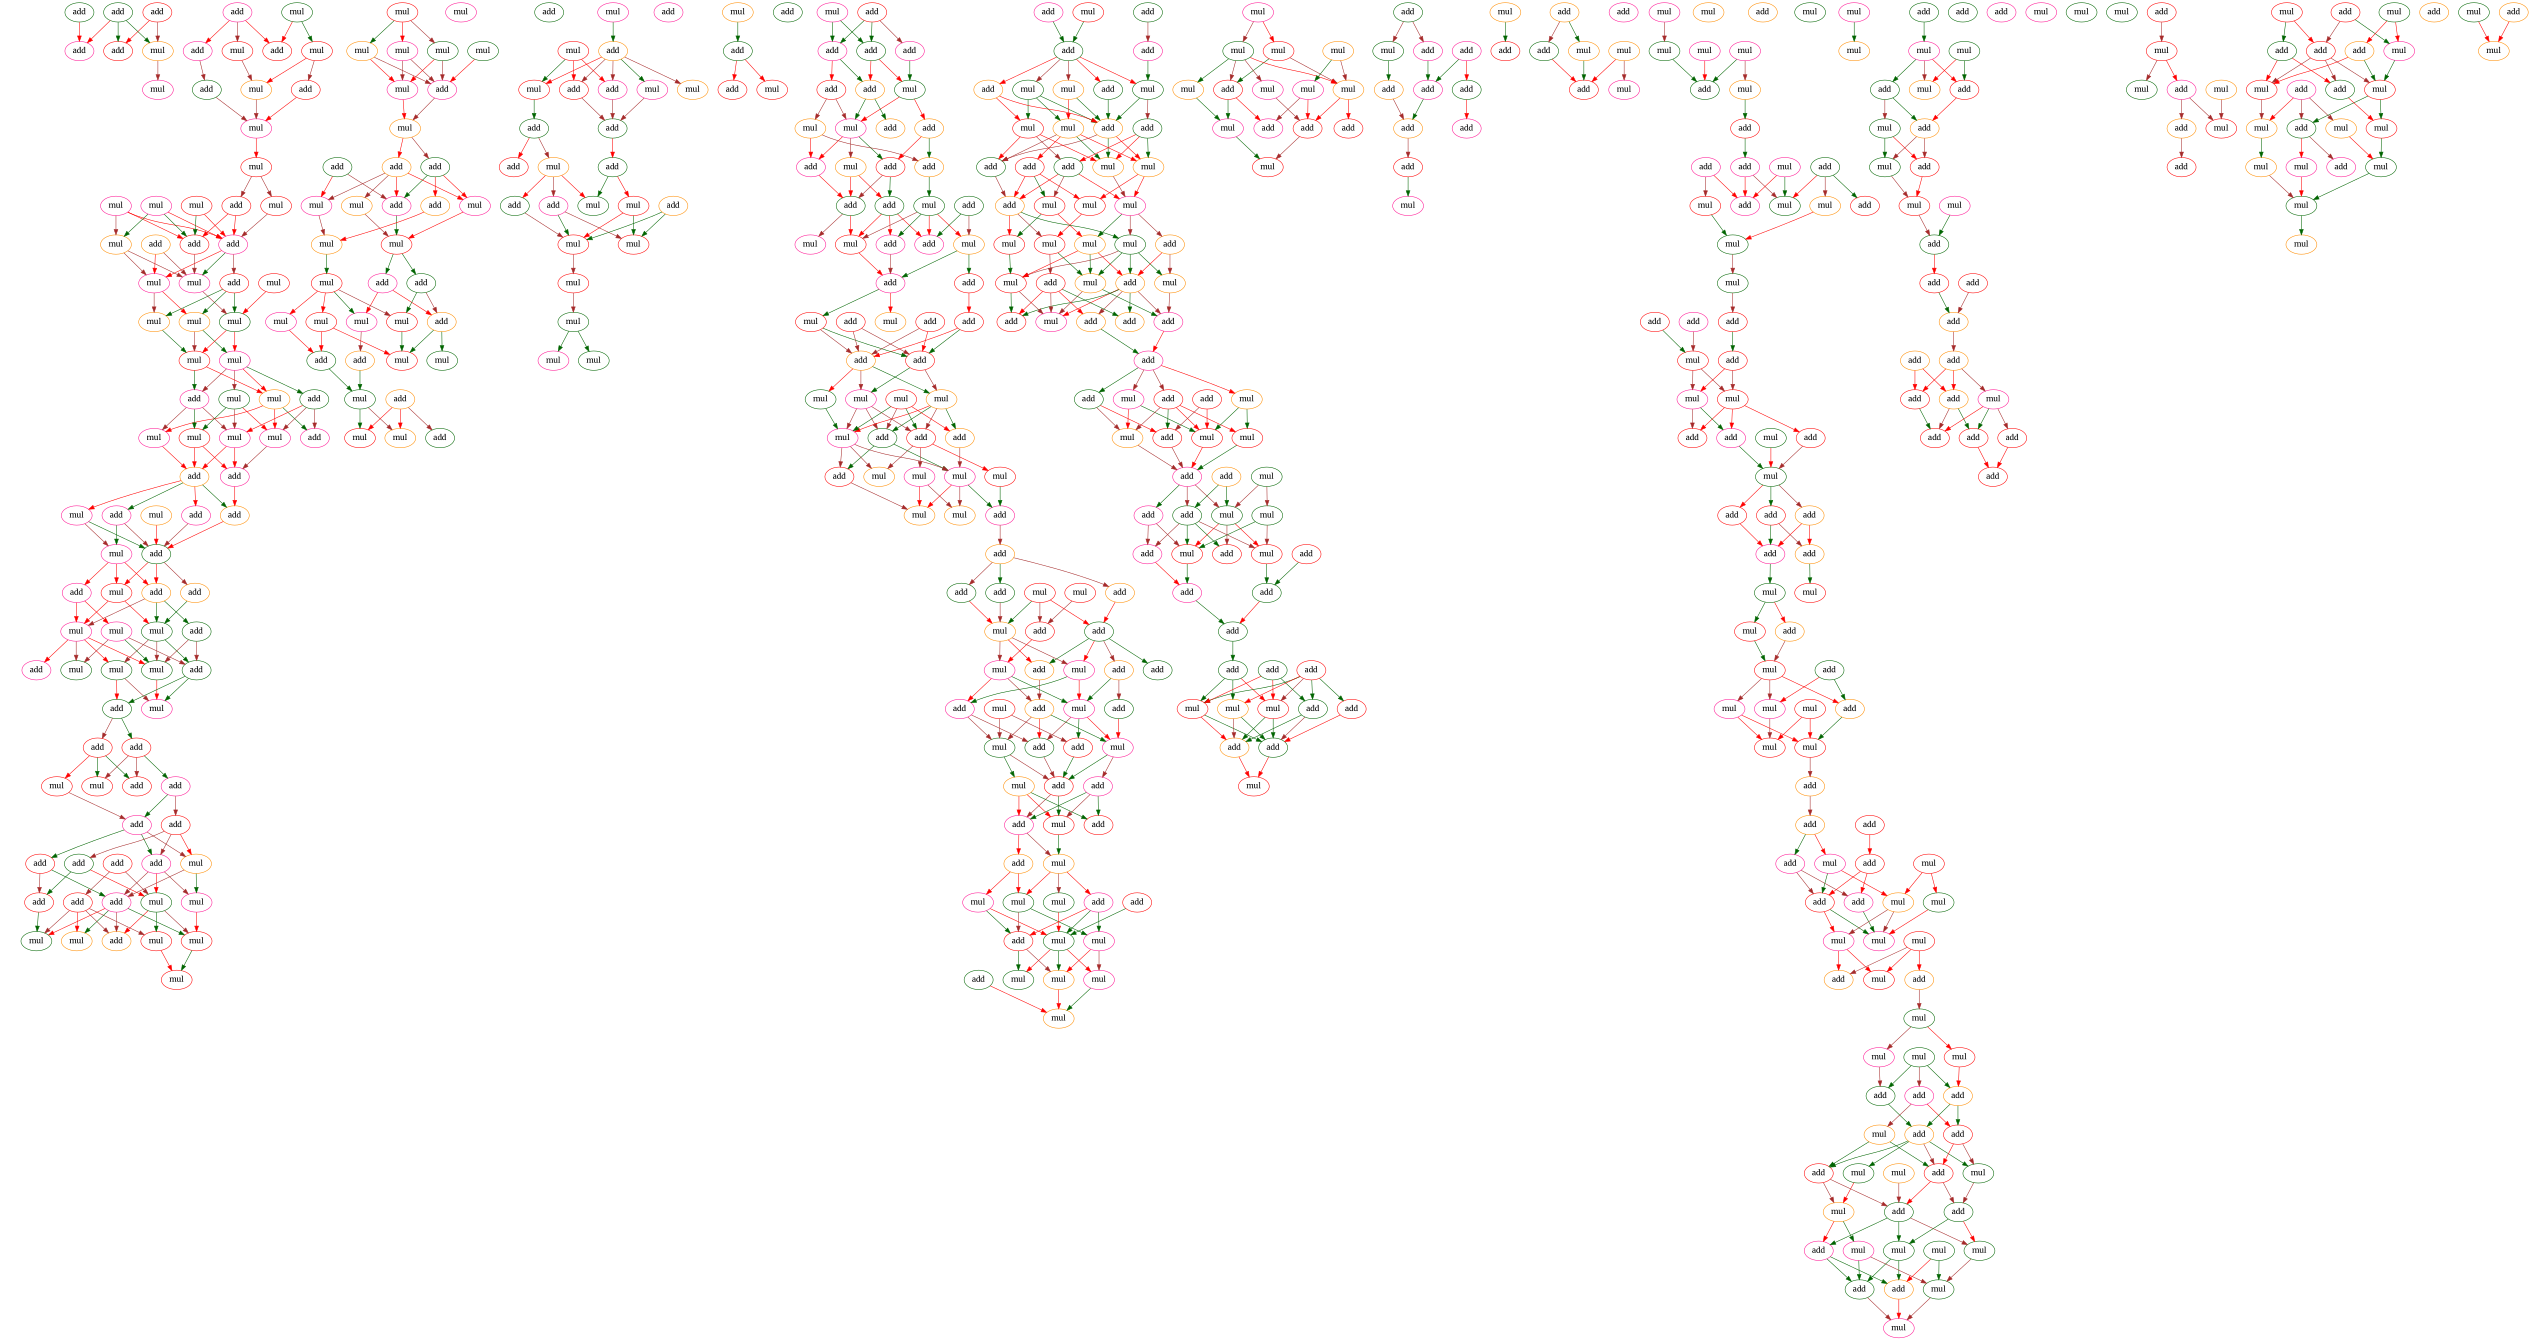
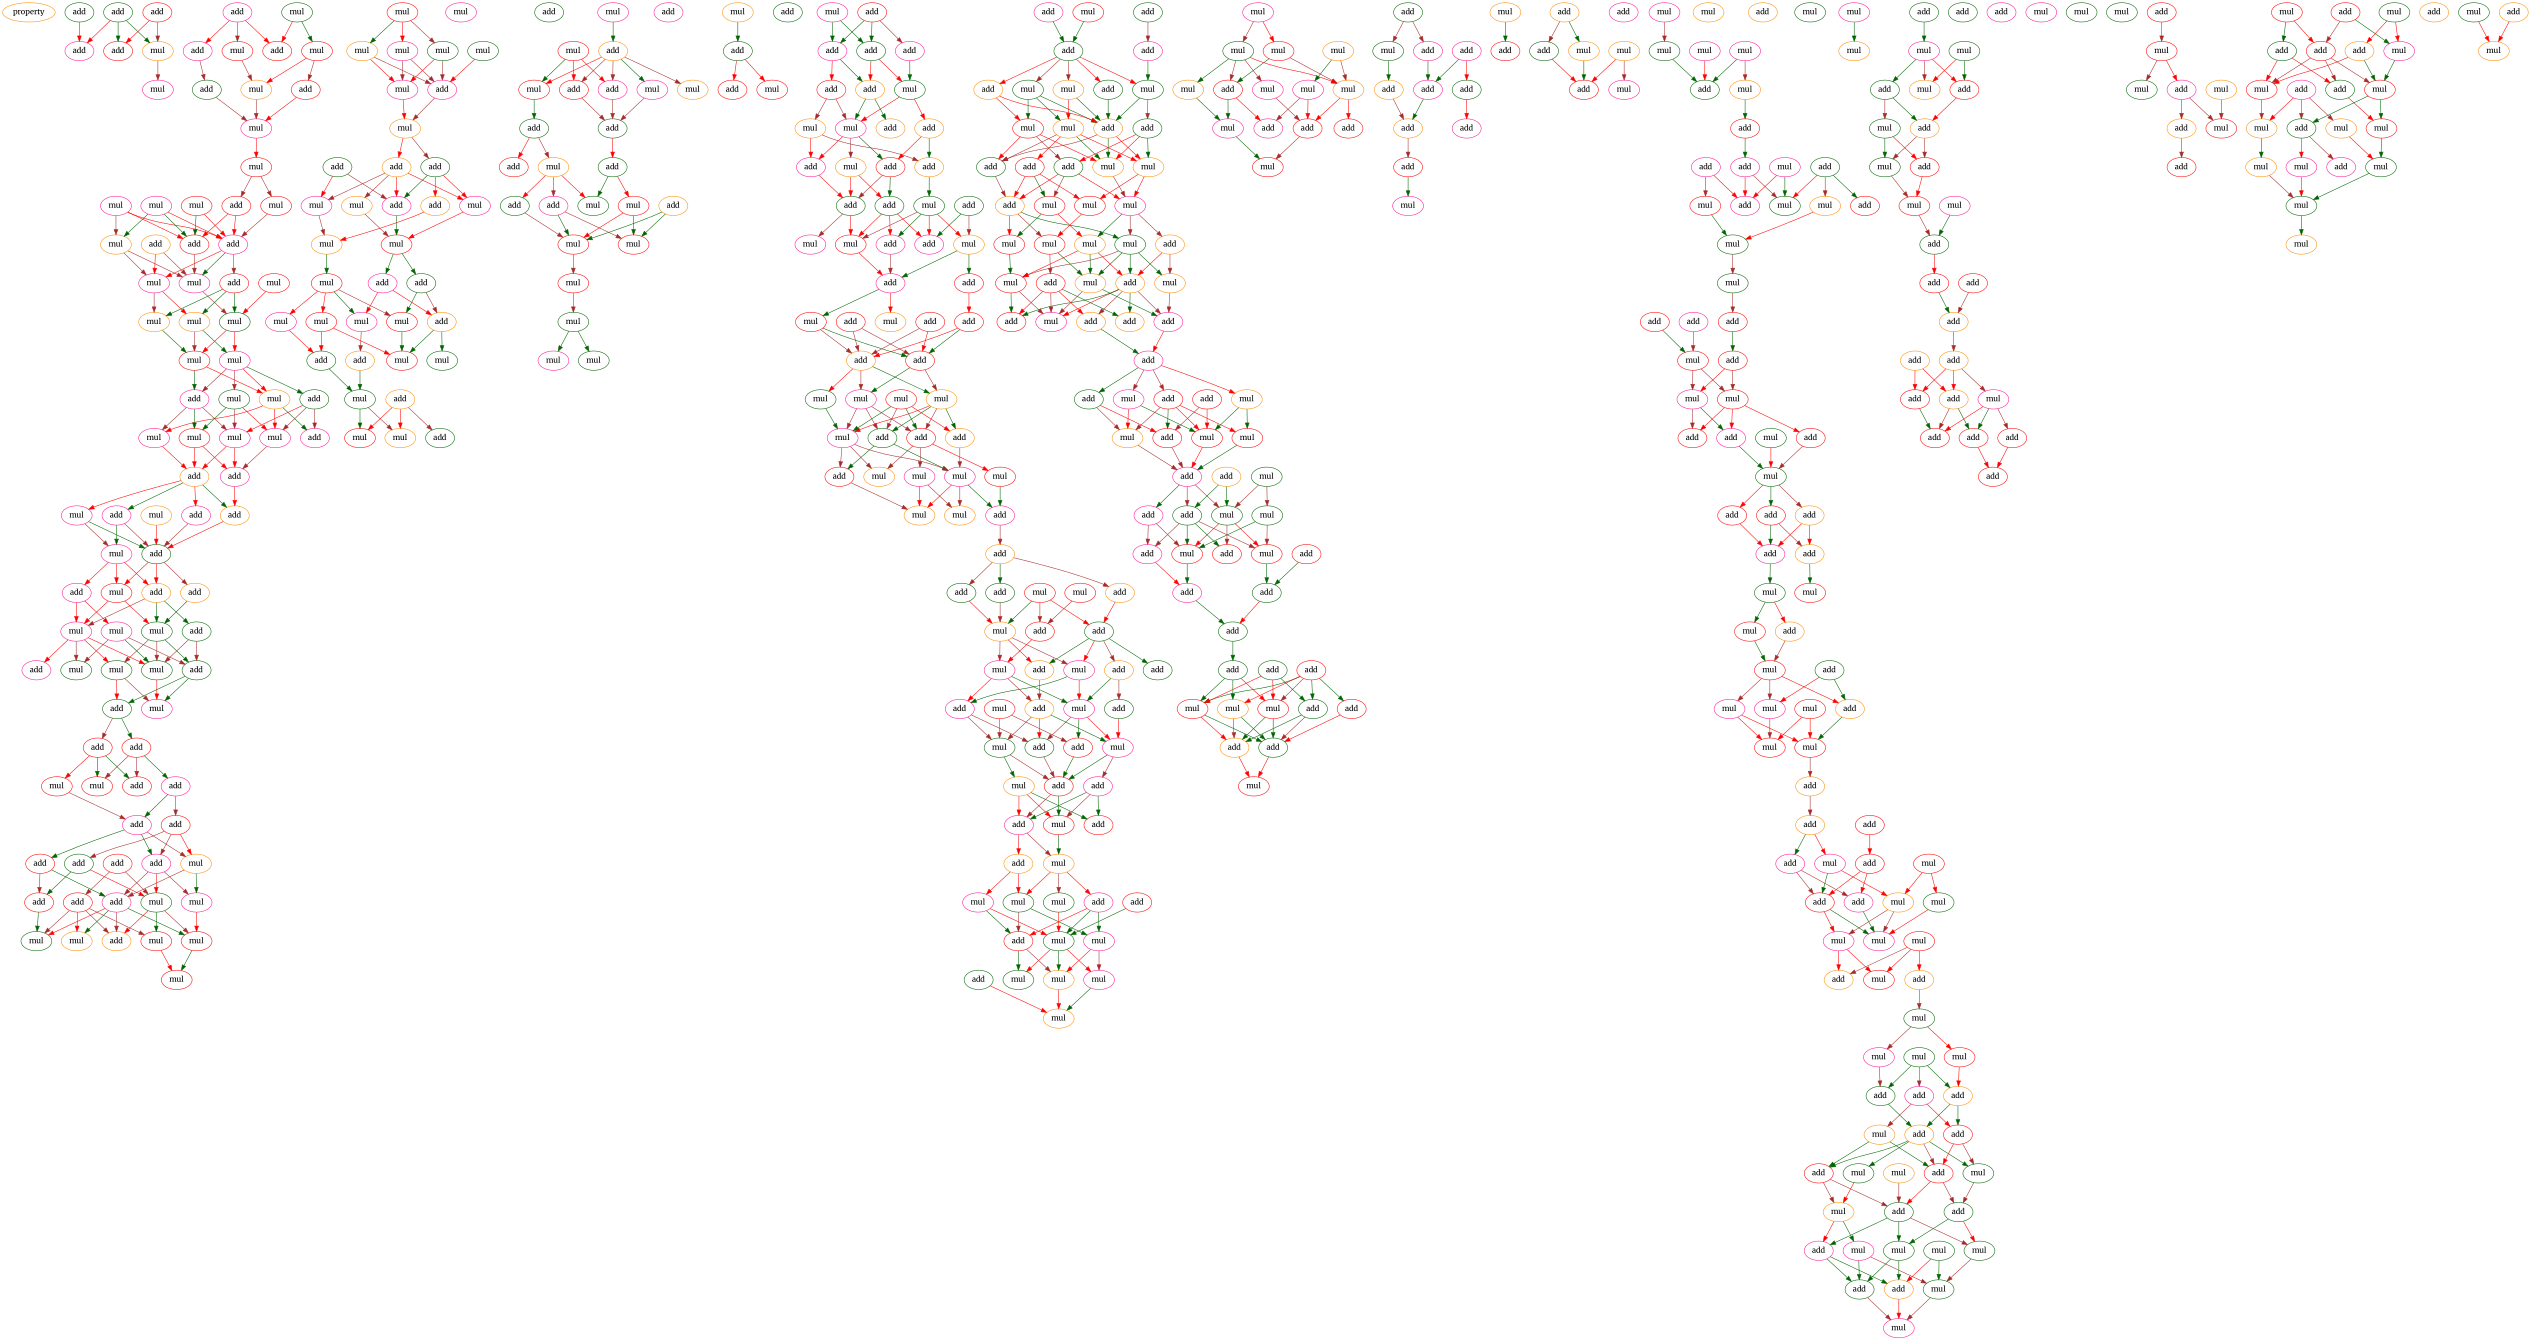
none -> (29, 12)
